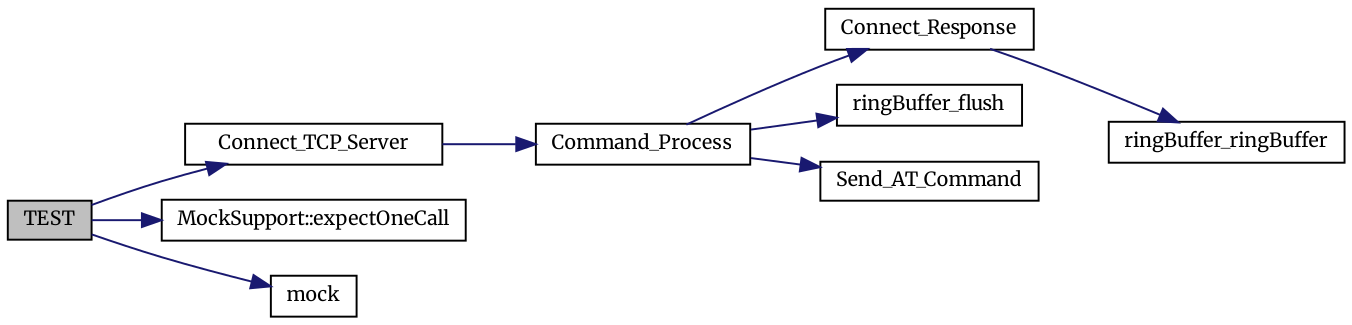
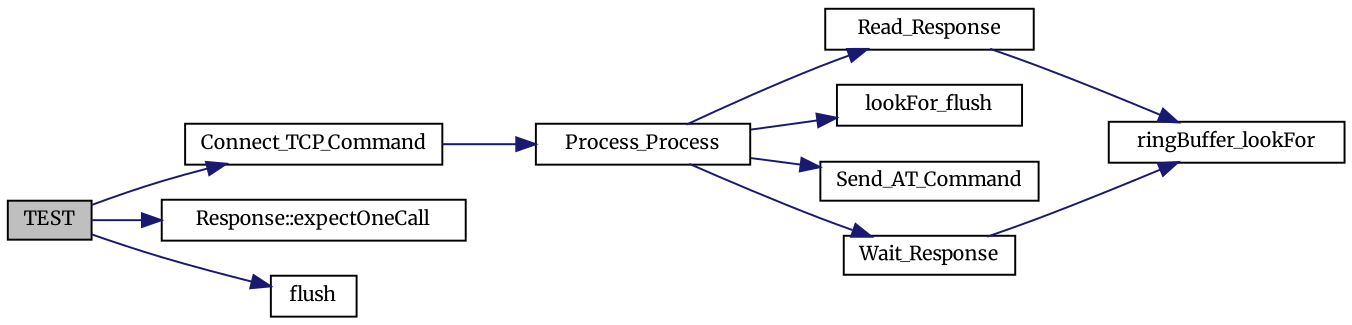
(929, 29) -> (929, 29)
(929, 105) -> (929, 105)
(1227, 142) -> (1227, 142)
(314, 144) -> (314, 144)
(643, 144) -> (643, 144)
(314, 220) -> (314, 220)
none -> (929, 255)
(314, 296) -> (314, 296)
